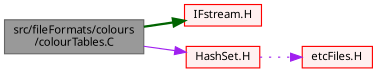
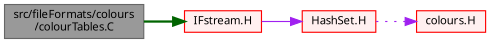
(159, 48) -> (276, 22)
(337, 57) -> (451, 22)
